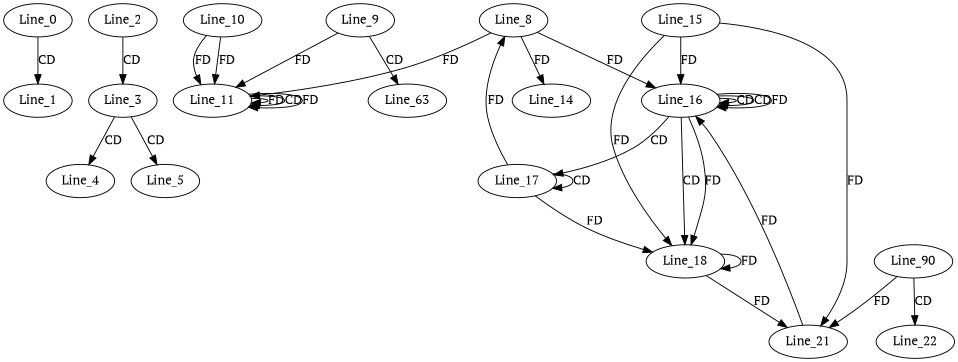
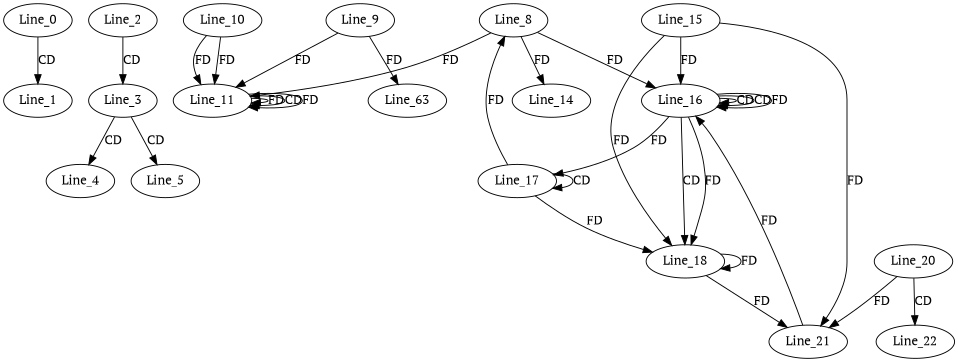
(394, 60) -> (394, 60)
(659, 141) -> (659, 141)
(913, 261) -> (913, 261)
